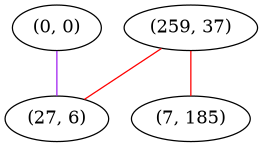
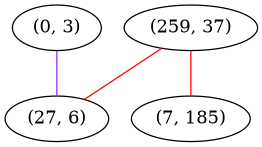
(57, 28) -> (57, 28)
